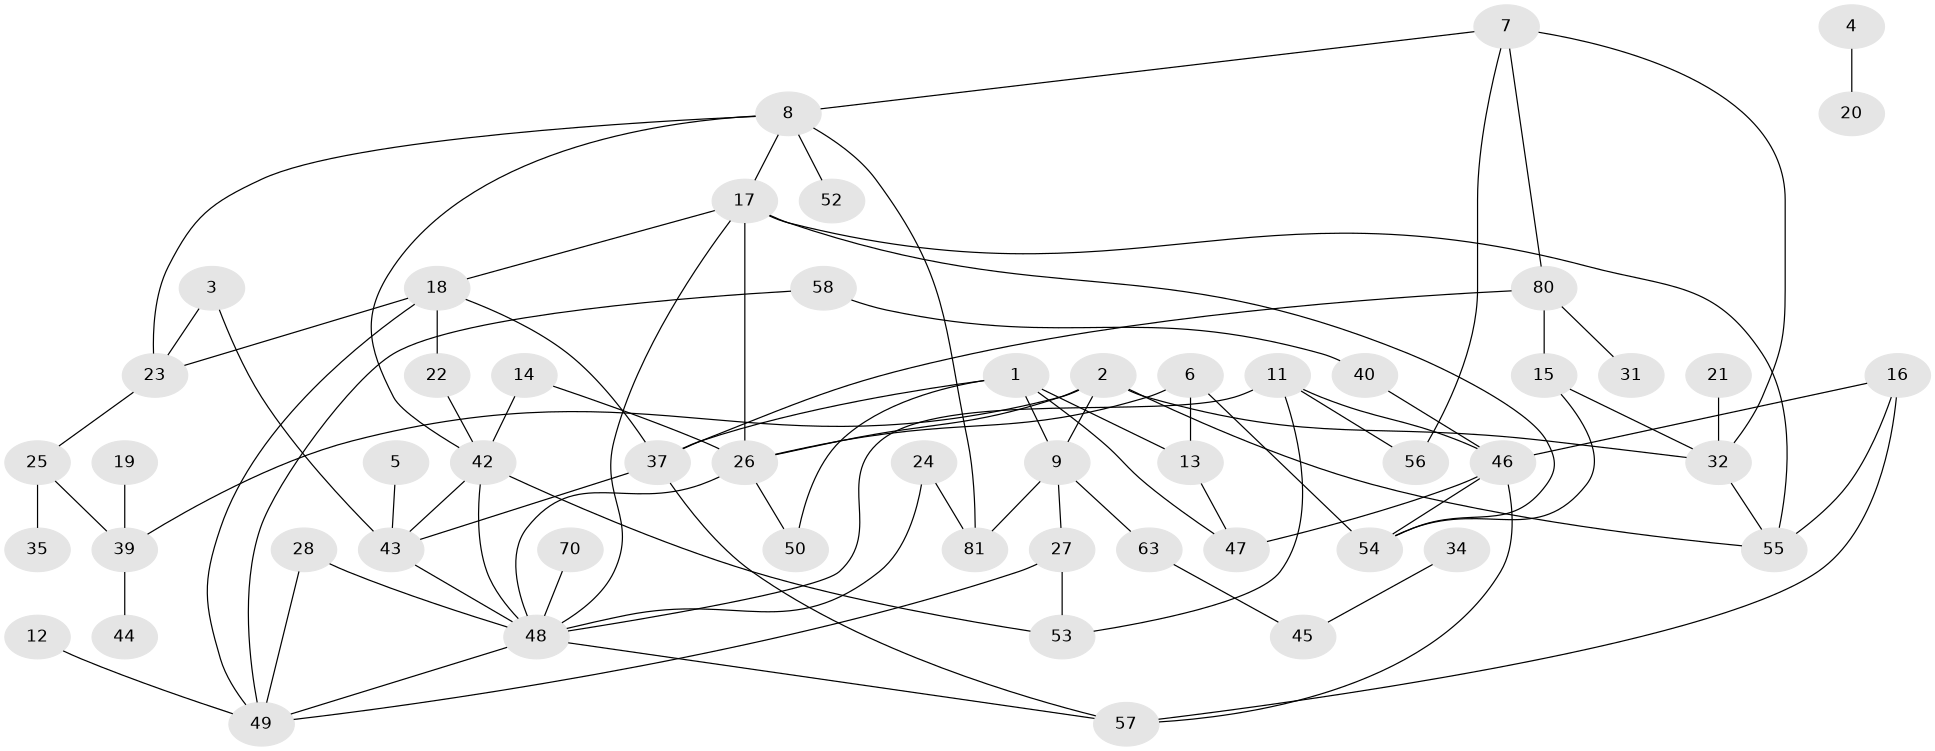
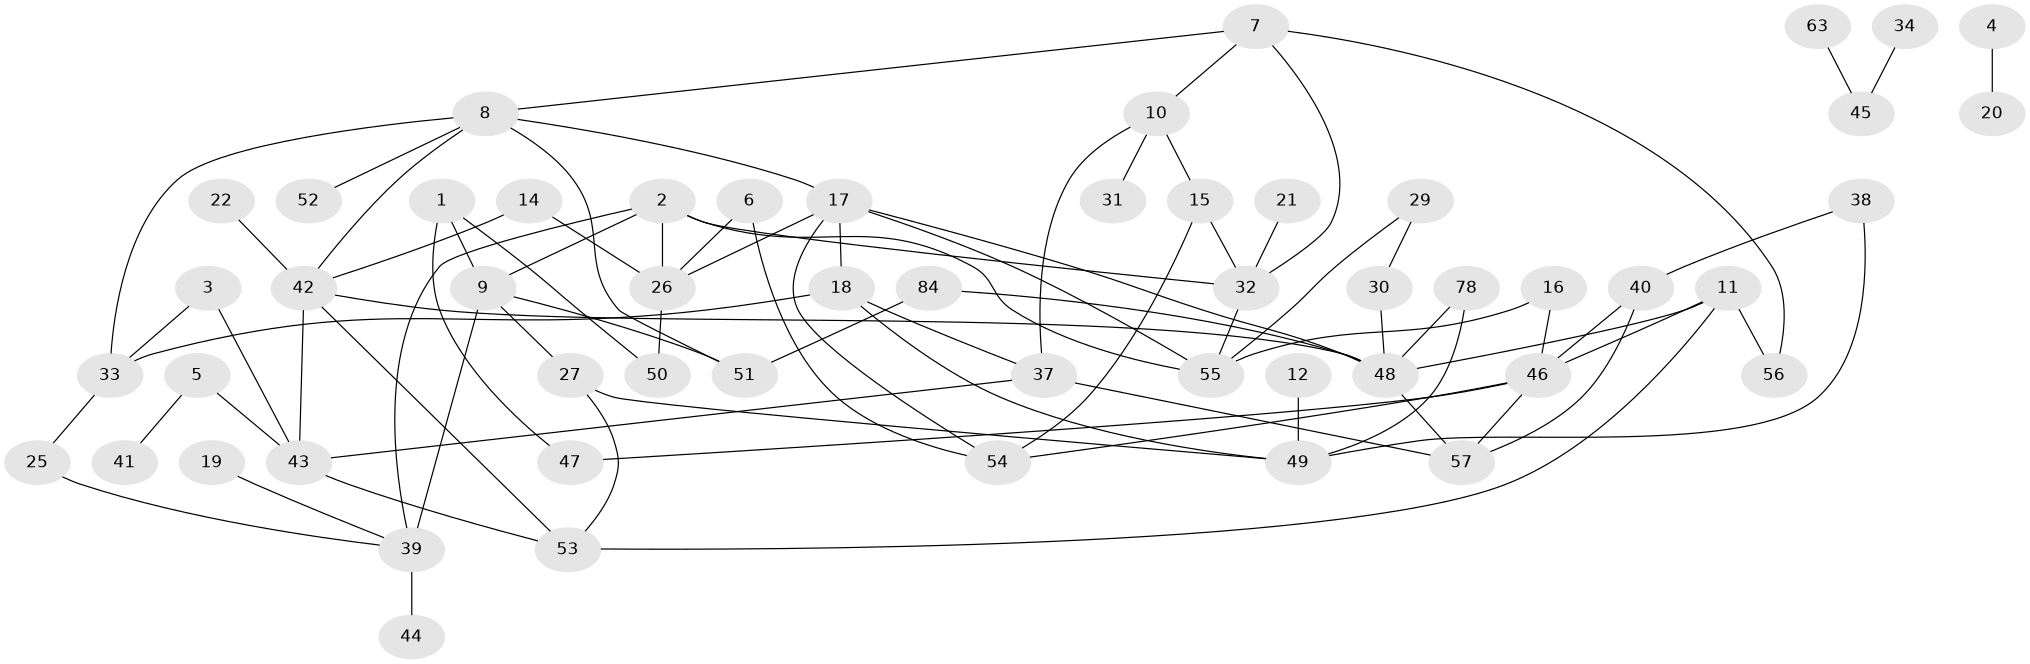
none -> (1421, 201)
(824, 288) -> (1861, 201)
(1544, 288) -> (1157, 114)
(437, 329) -> none
(155, 375) -> (110, 375)
(832, 407) -> none
none -> (125, 463)
(924, 463) -> (929, 288)
(1191, 463) -> none
(595, 493) -> none
(1103, 506) -> (448, 419)
(38, 550) -> none
(304, 550) -> (1467, 288)
(570, 550) -> (1379, 288)
(975, 550) -> (745, 375)
(464, 593) -> (431, 511)
(1590, 648) -> (1580, 399)
(399, 681) -> none
